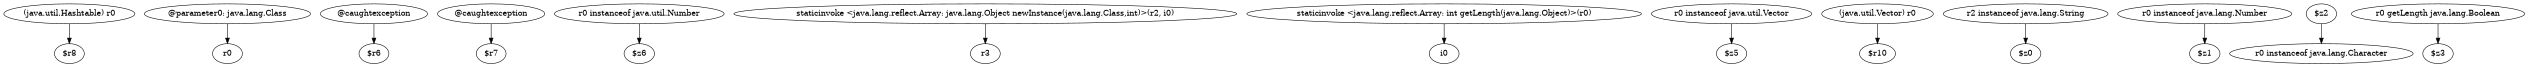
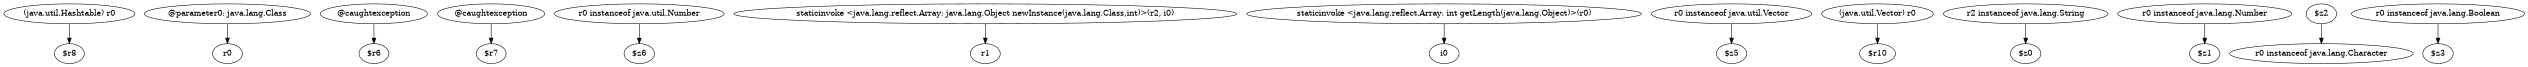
(2438, 14) -> (2438, 14)
(985, 54) -> (985, 54)
